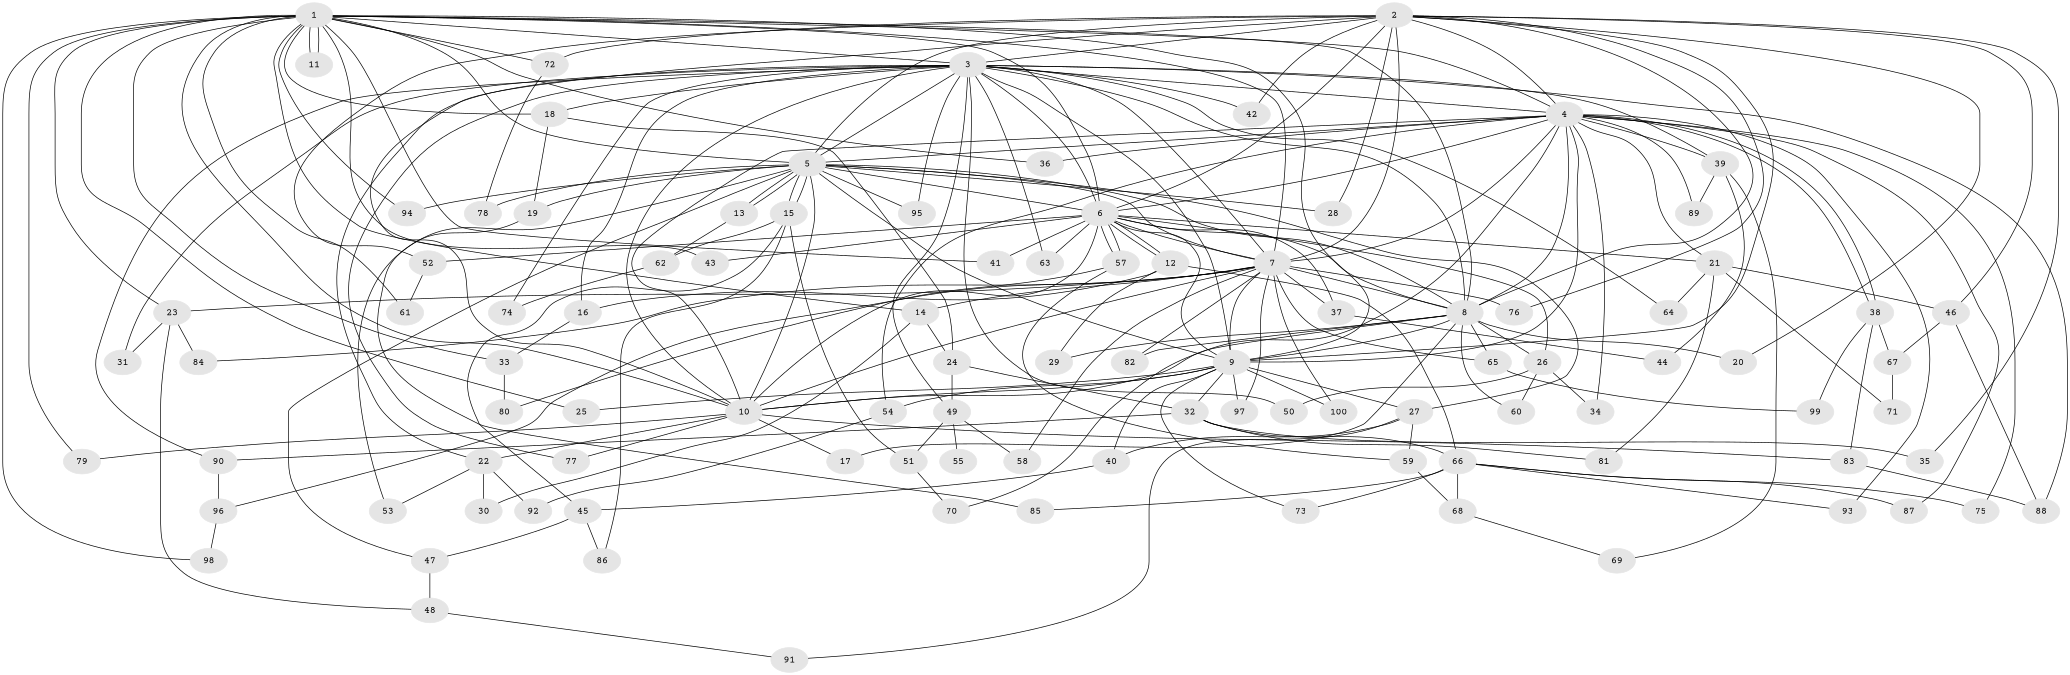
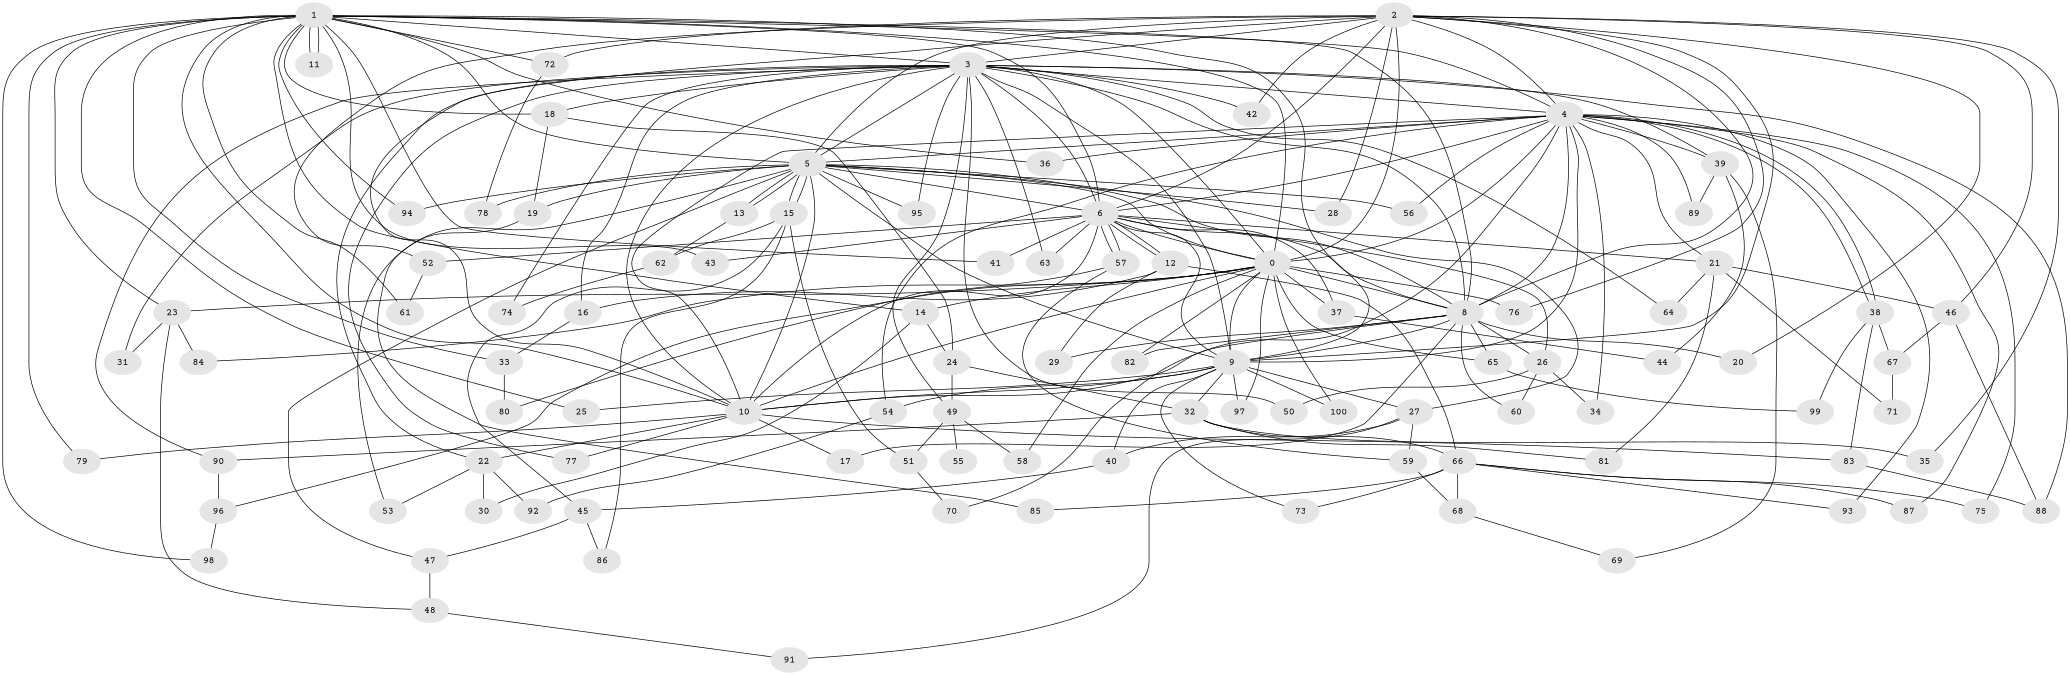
none -> (1409, 214)
(1272, 263) -> (1272, 263)
